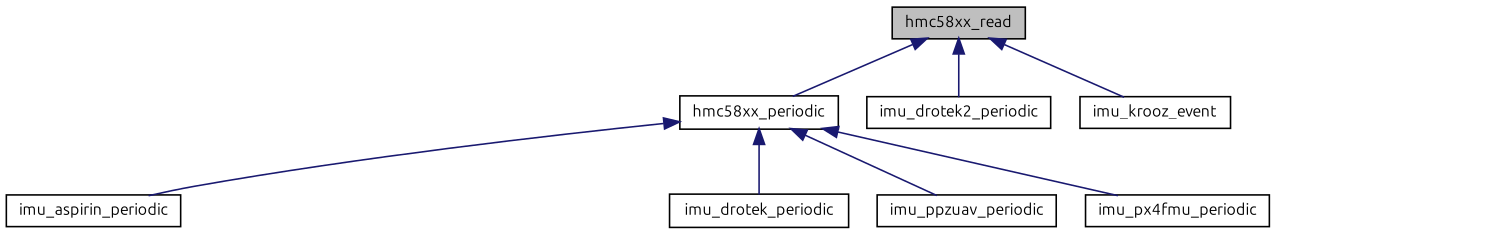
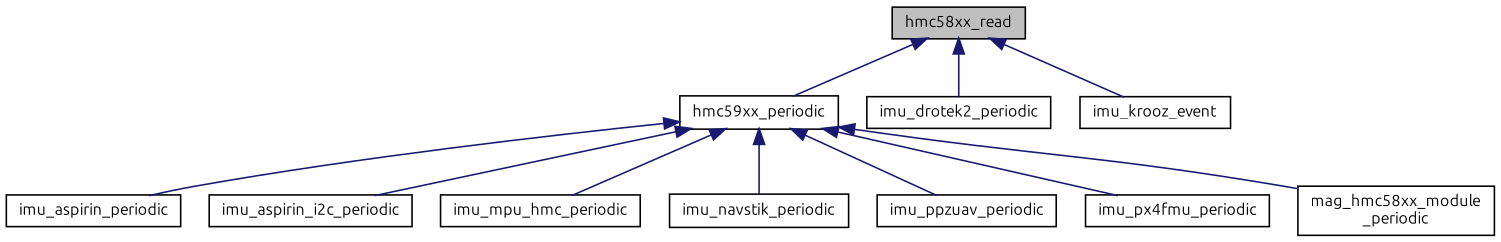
(759, 113) -> (759, 113)
none -> (311, 211)
none -> (540, 211)
(759, 211) -> (759, 211)
none -> (1396, 211)
